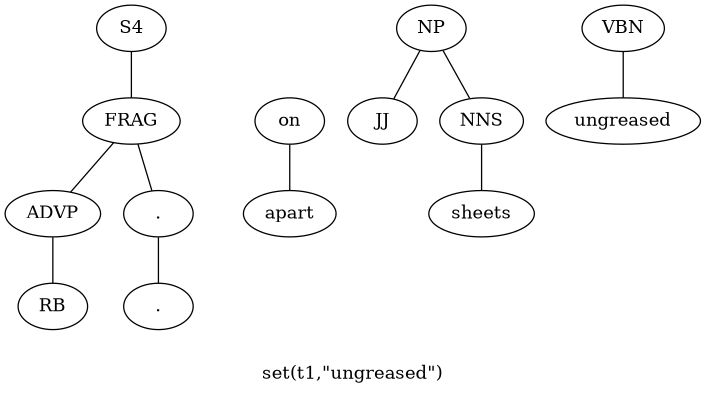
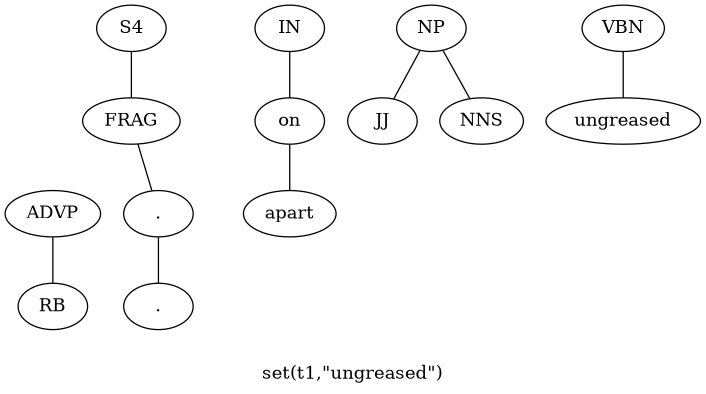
none -> (290, 28)
(92, 167) -> none
(482, 214) -> none
